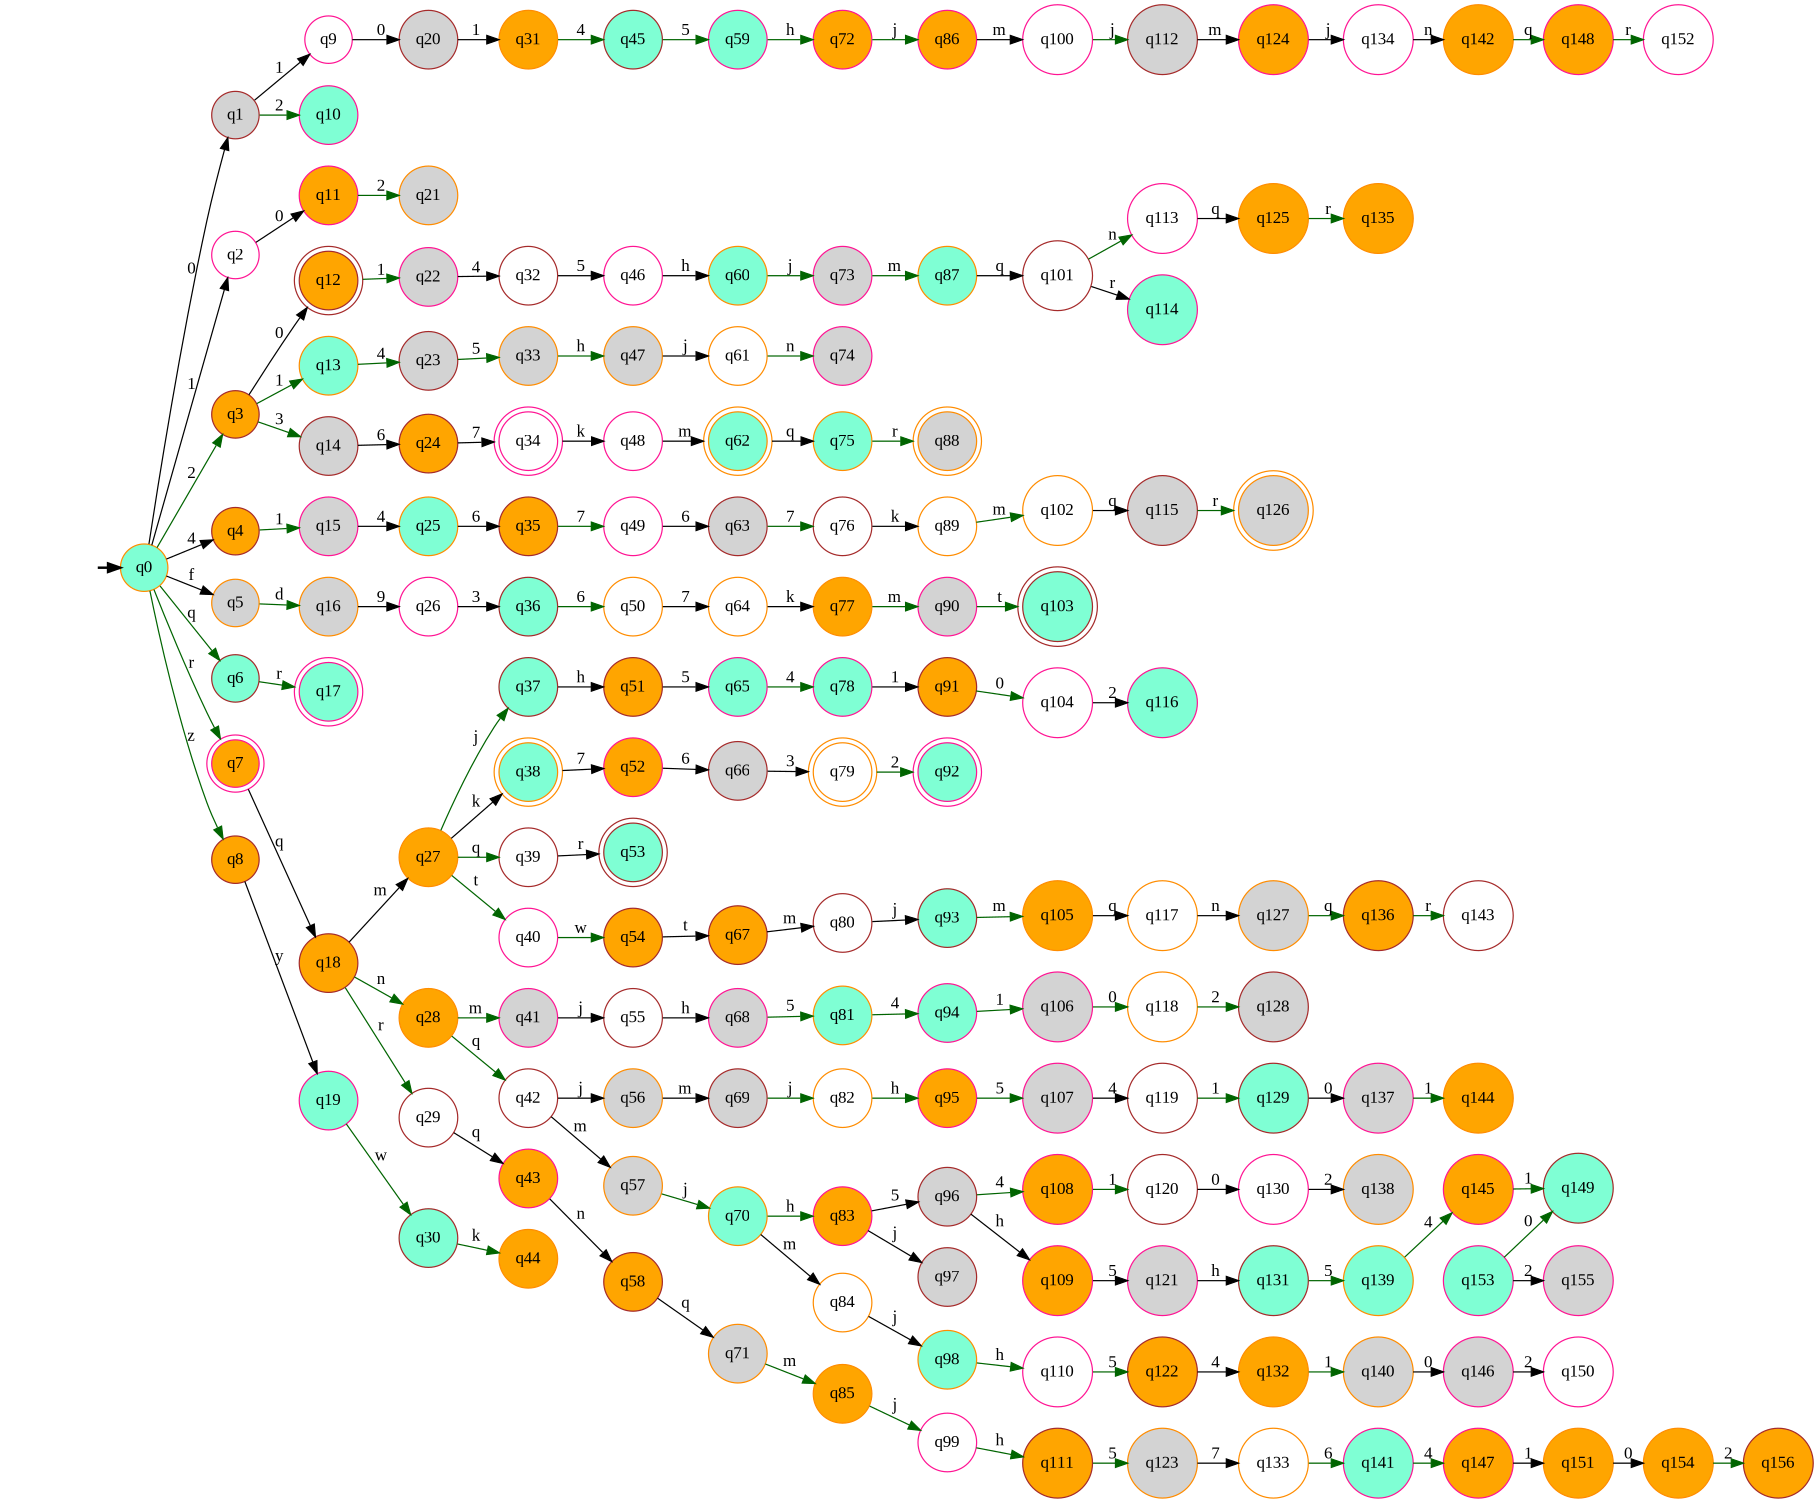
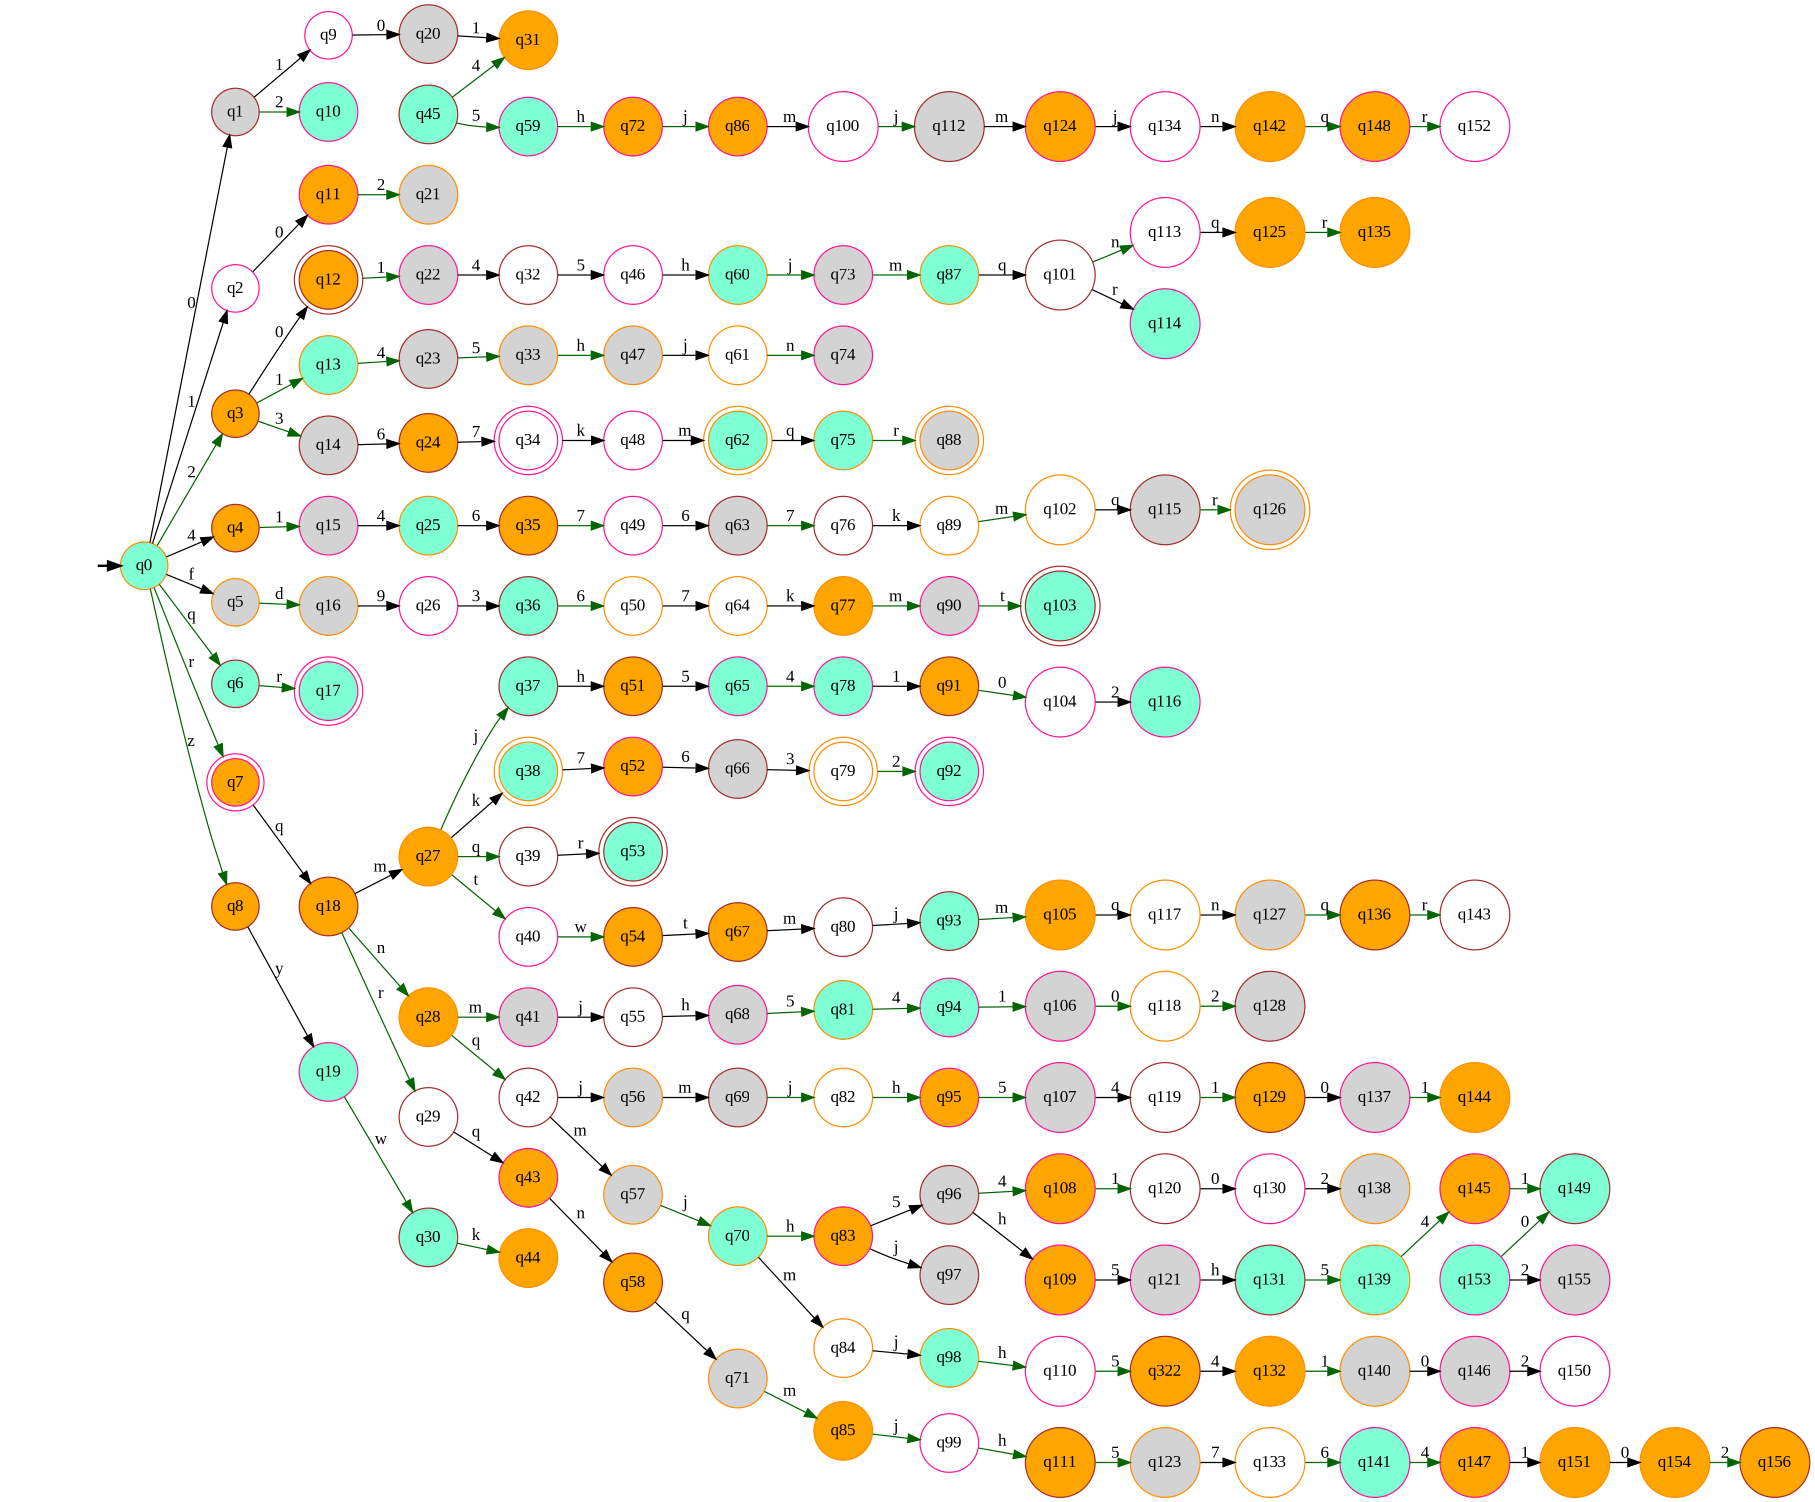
(575, 40) -> (473, 81)
(1273, 1098) -> (1270, 1097)
(1162, 1372) -> (1165, 1371)
